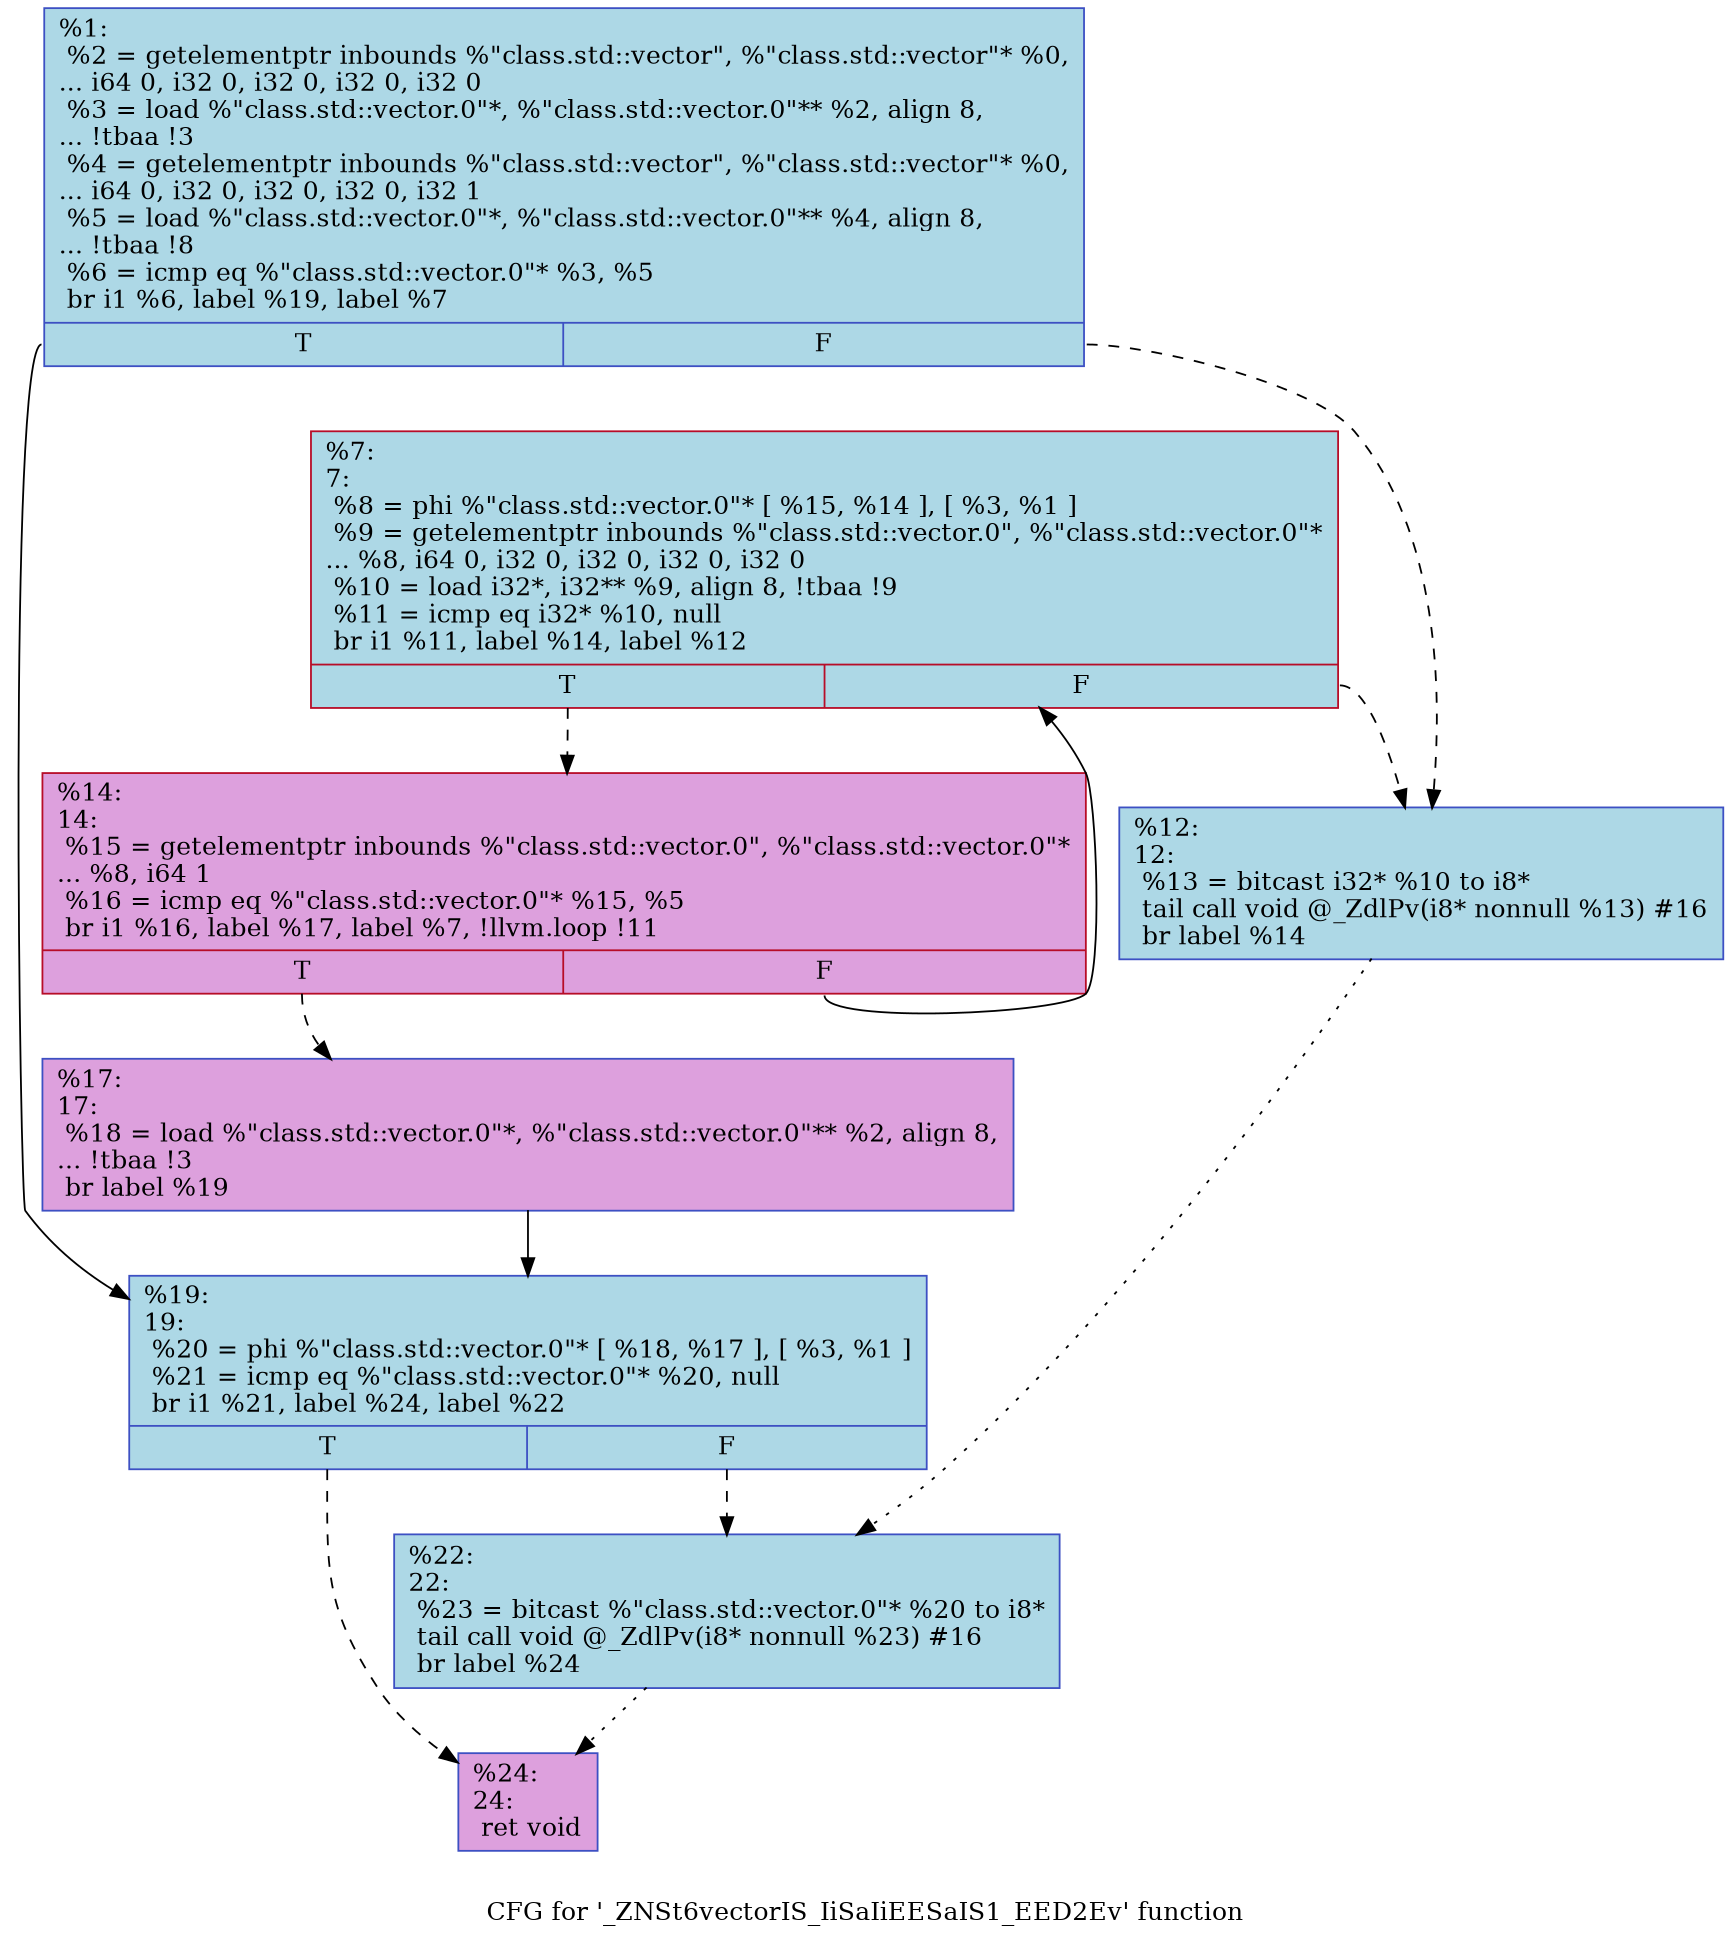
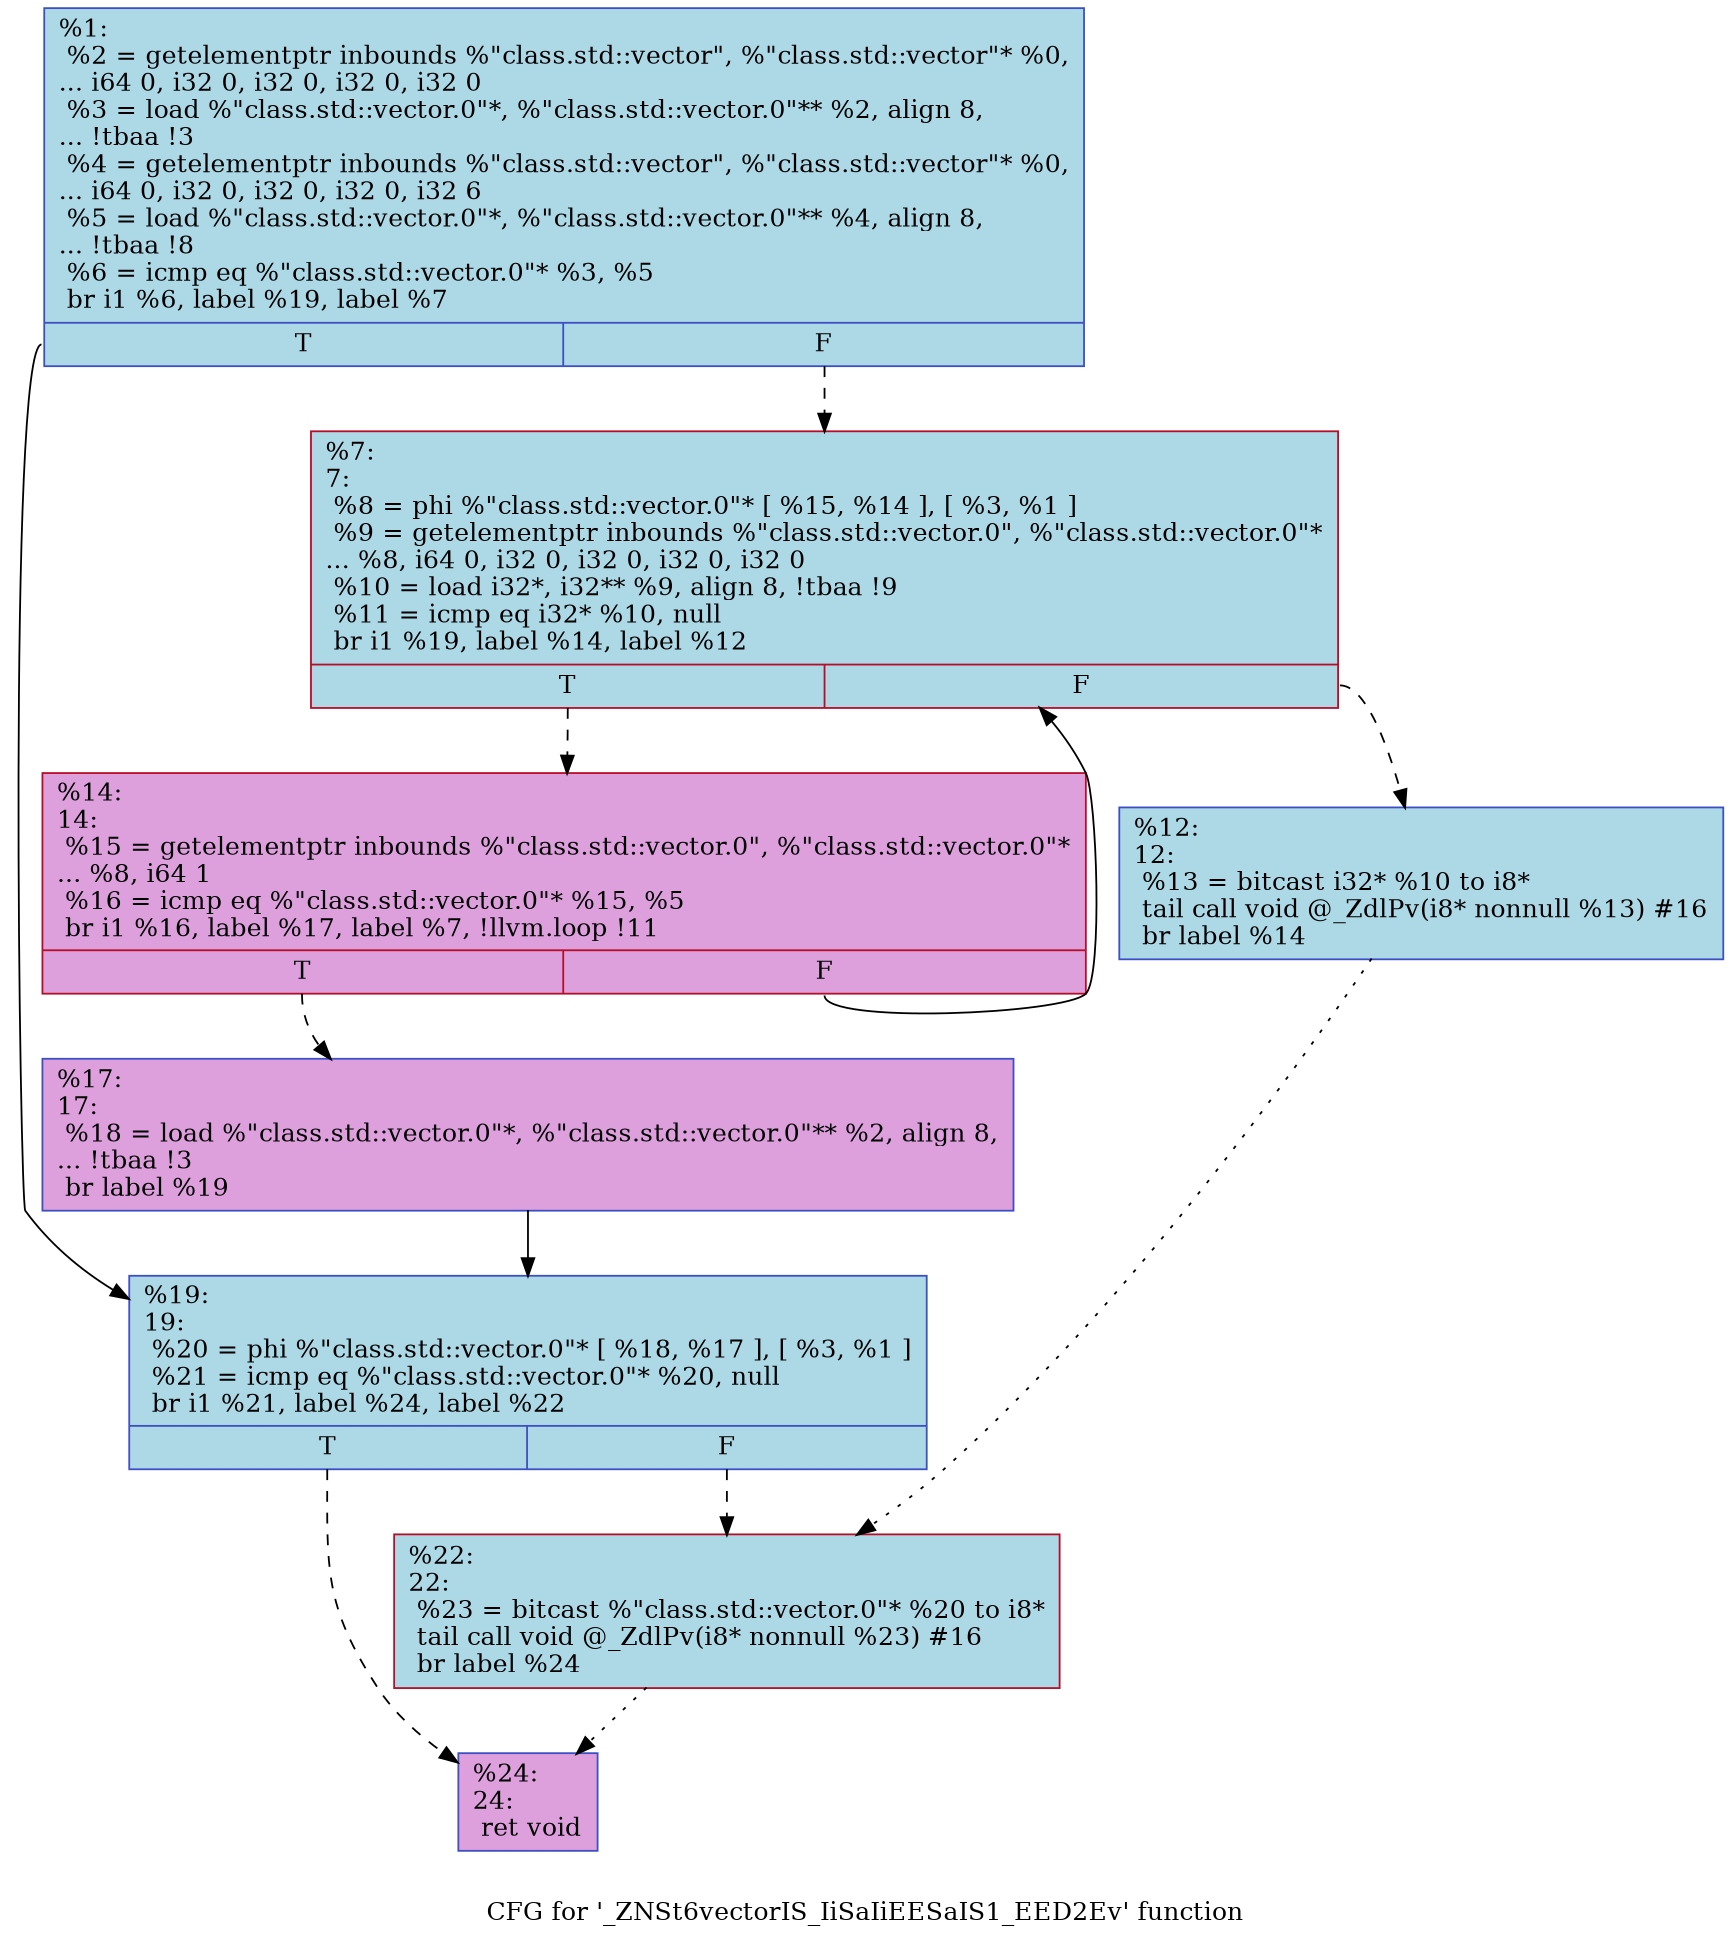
(271, 192) -> (271, 192)
(1380, 468) -> (825, 390)
(537, 642) -> (537, 642)
(727, 1611) -> (727, 1611)
